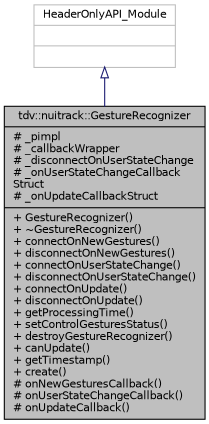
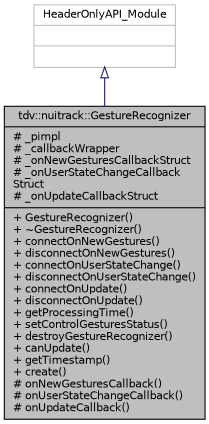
(104, 161) -> (102, 161)
